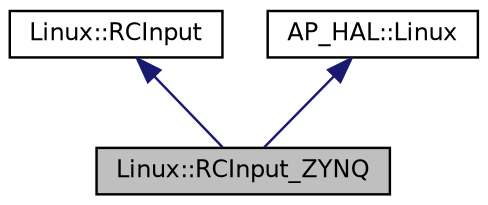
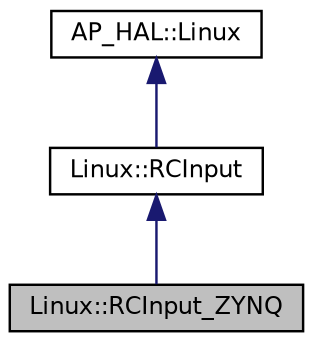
(299, 112) -> (156, 115)
